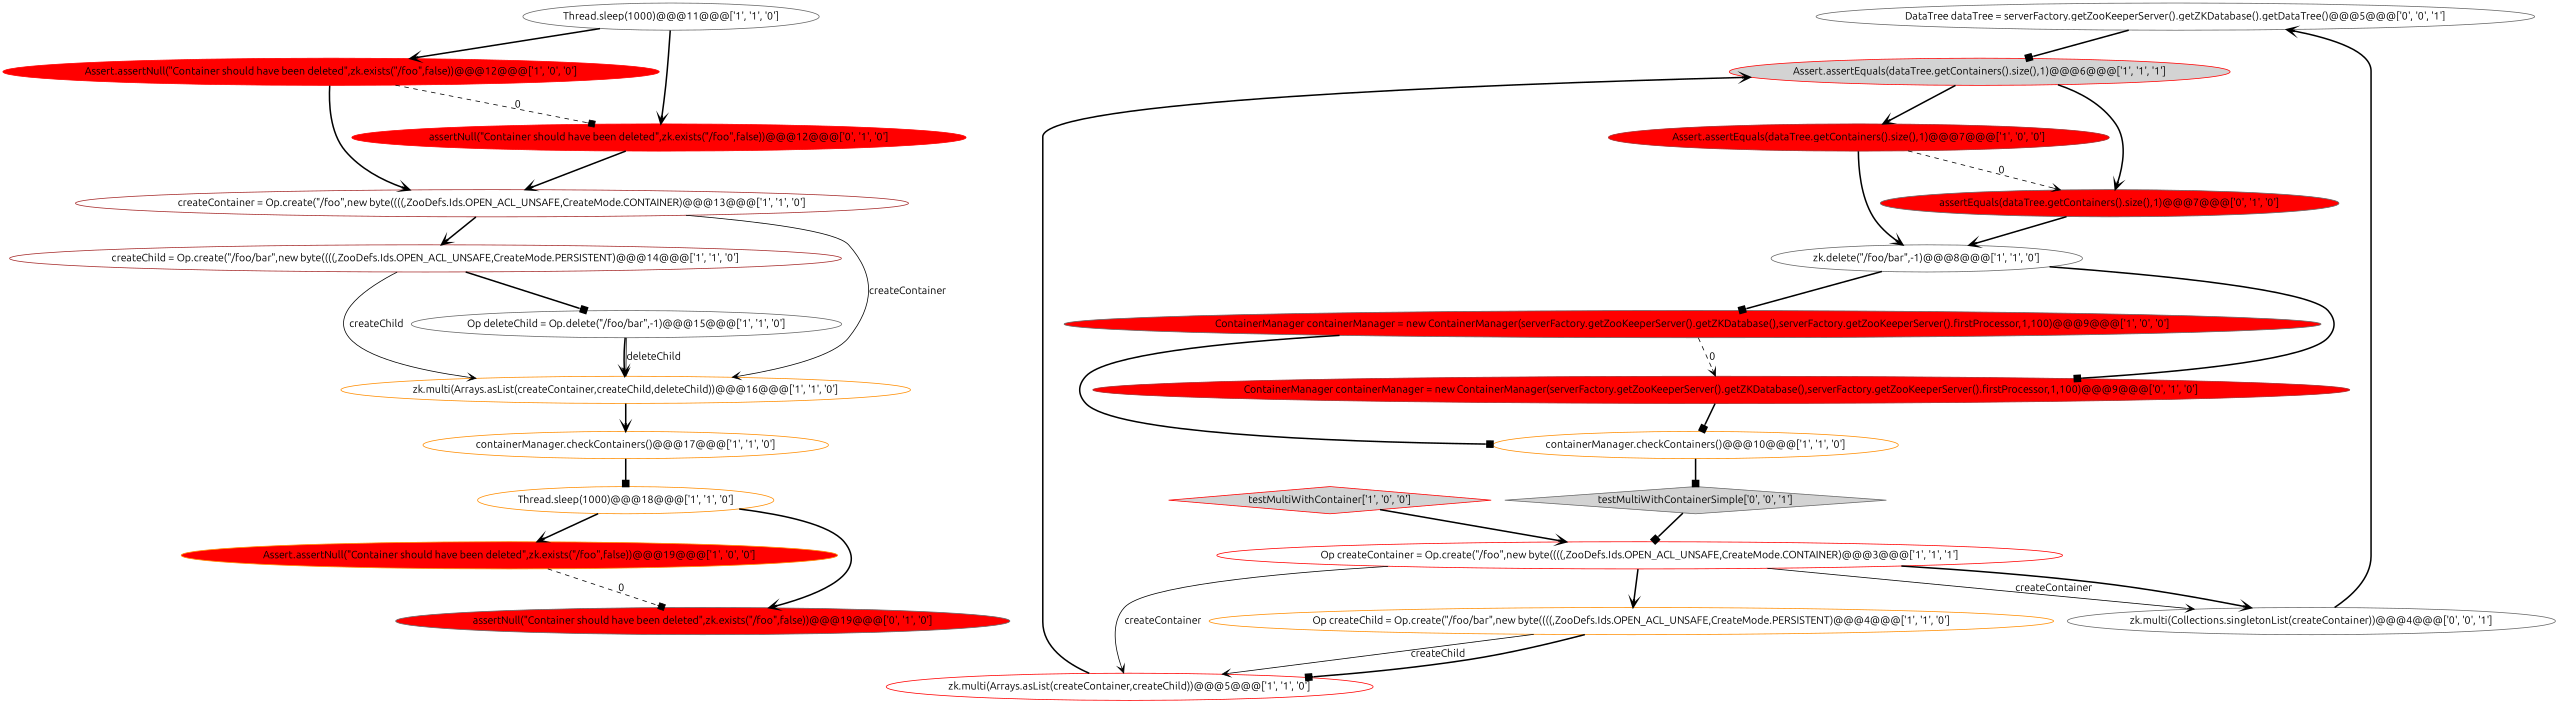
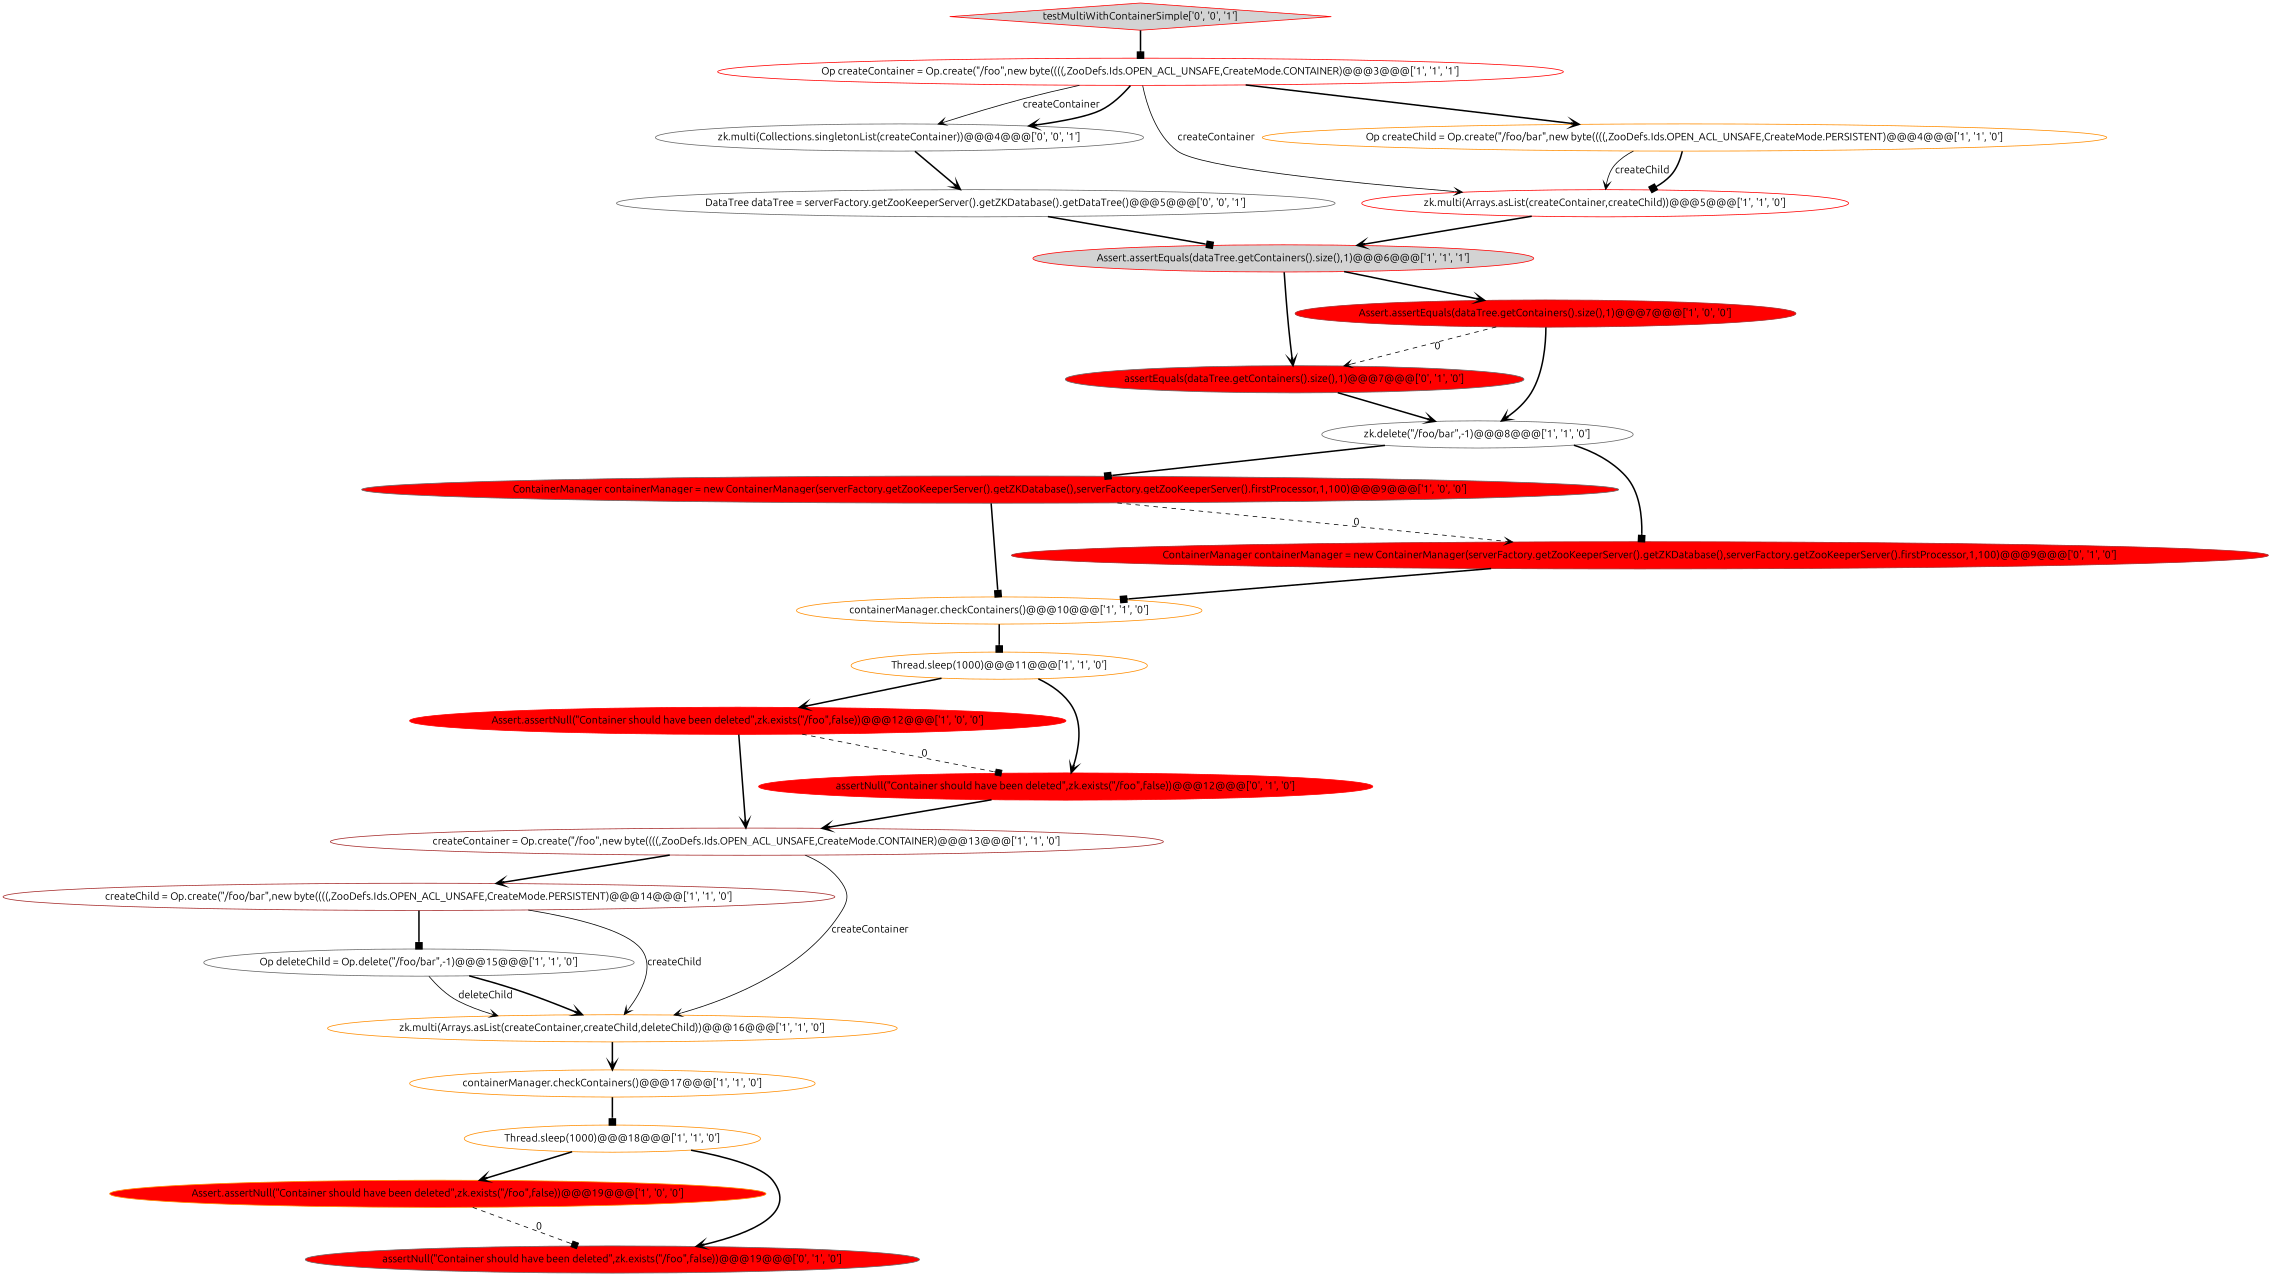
(671, 17) -> (999, 666)
(1696, 469) -> (999, 634)
(1330, 500) -> none
(1696, 500) -> (1141, 17)
